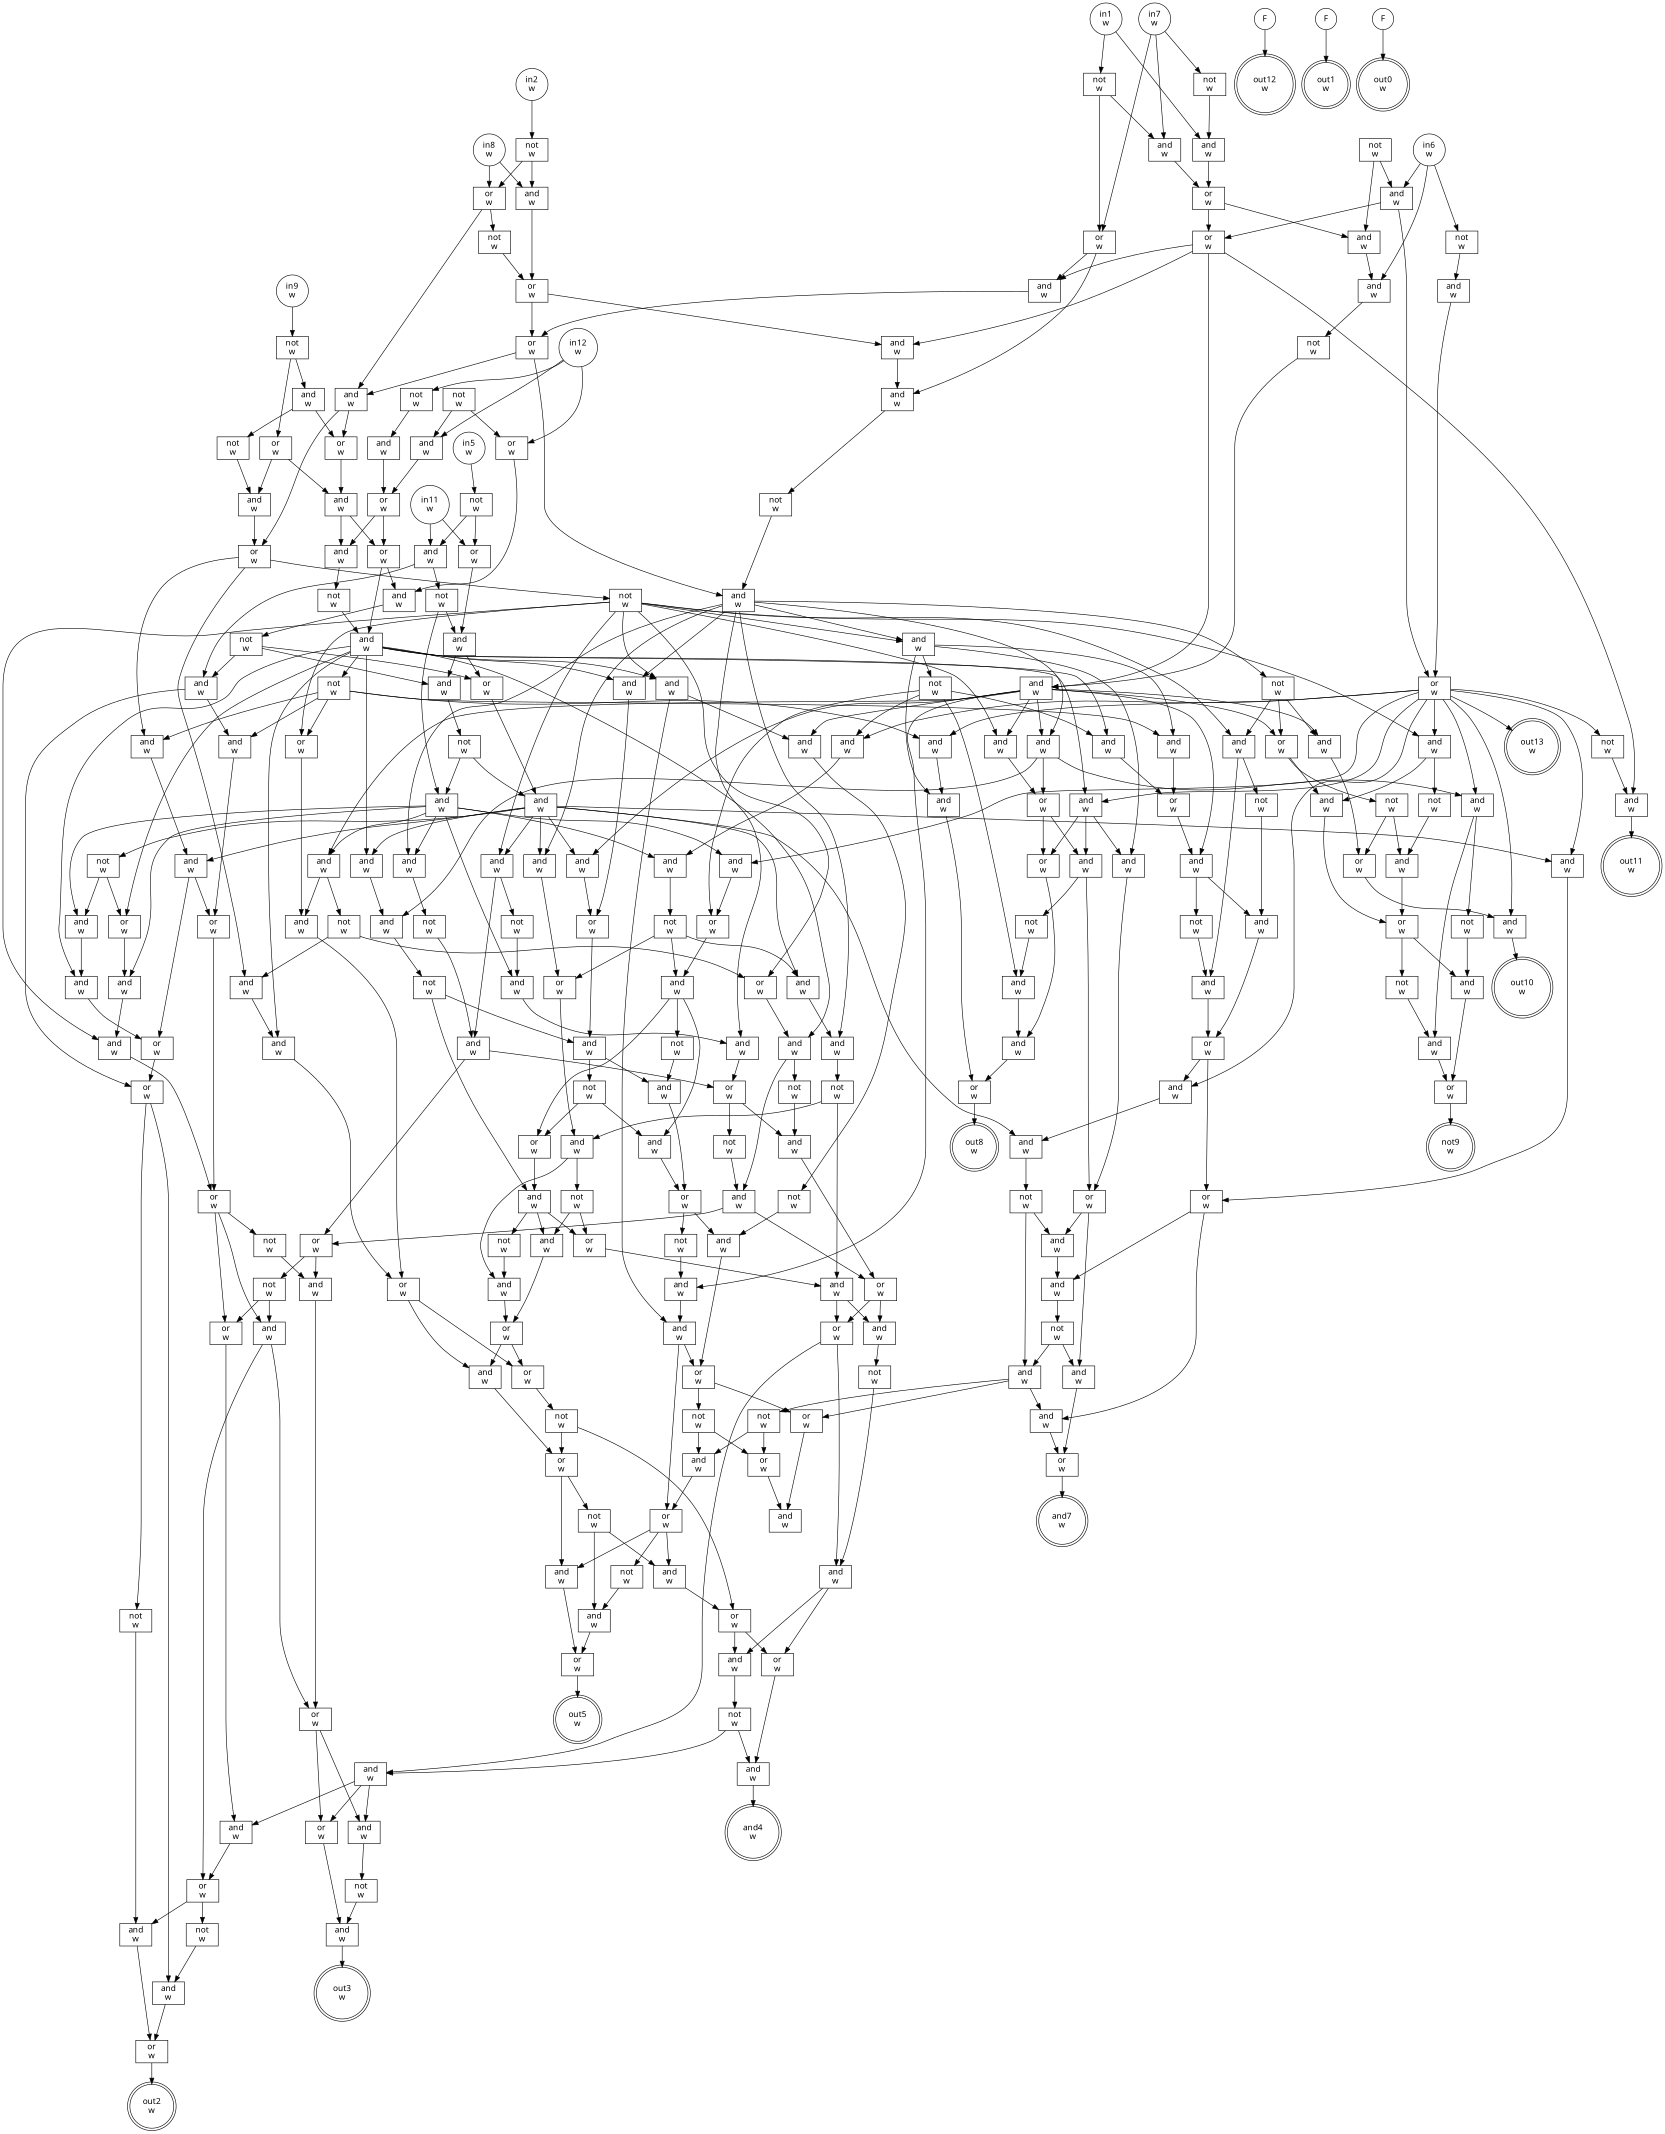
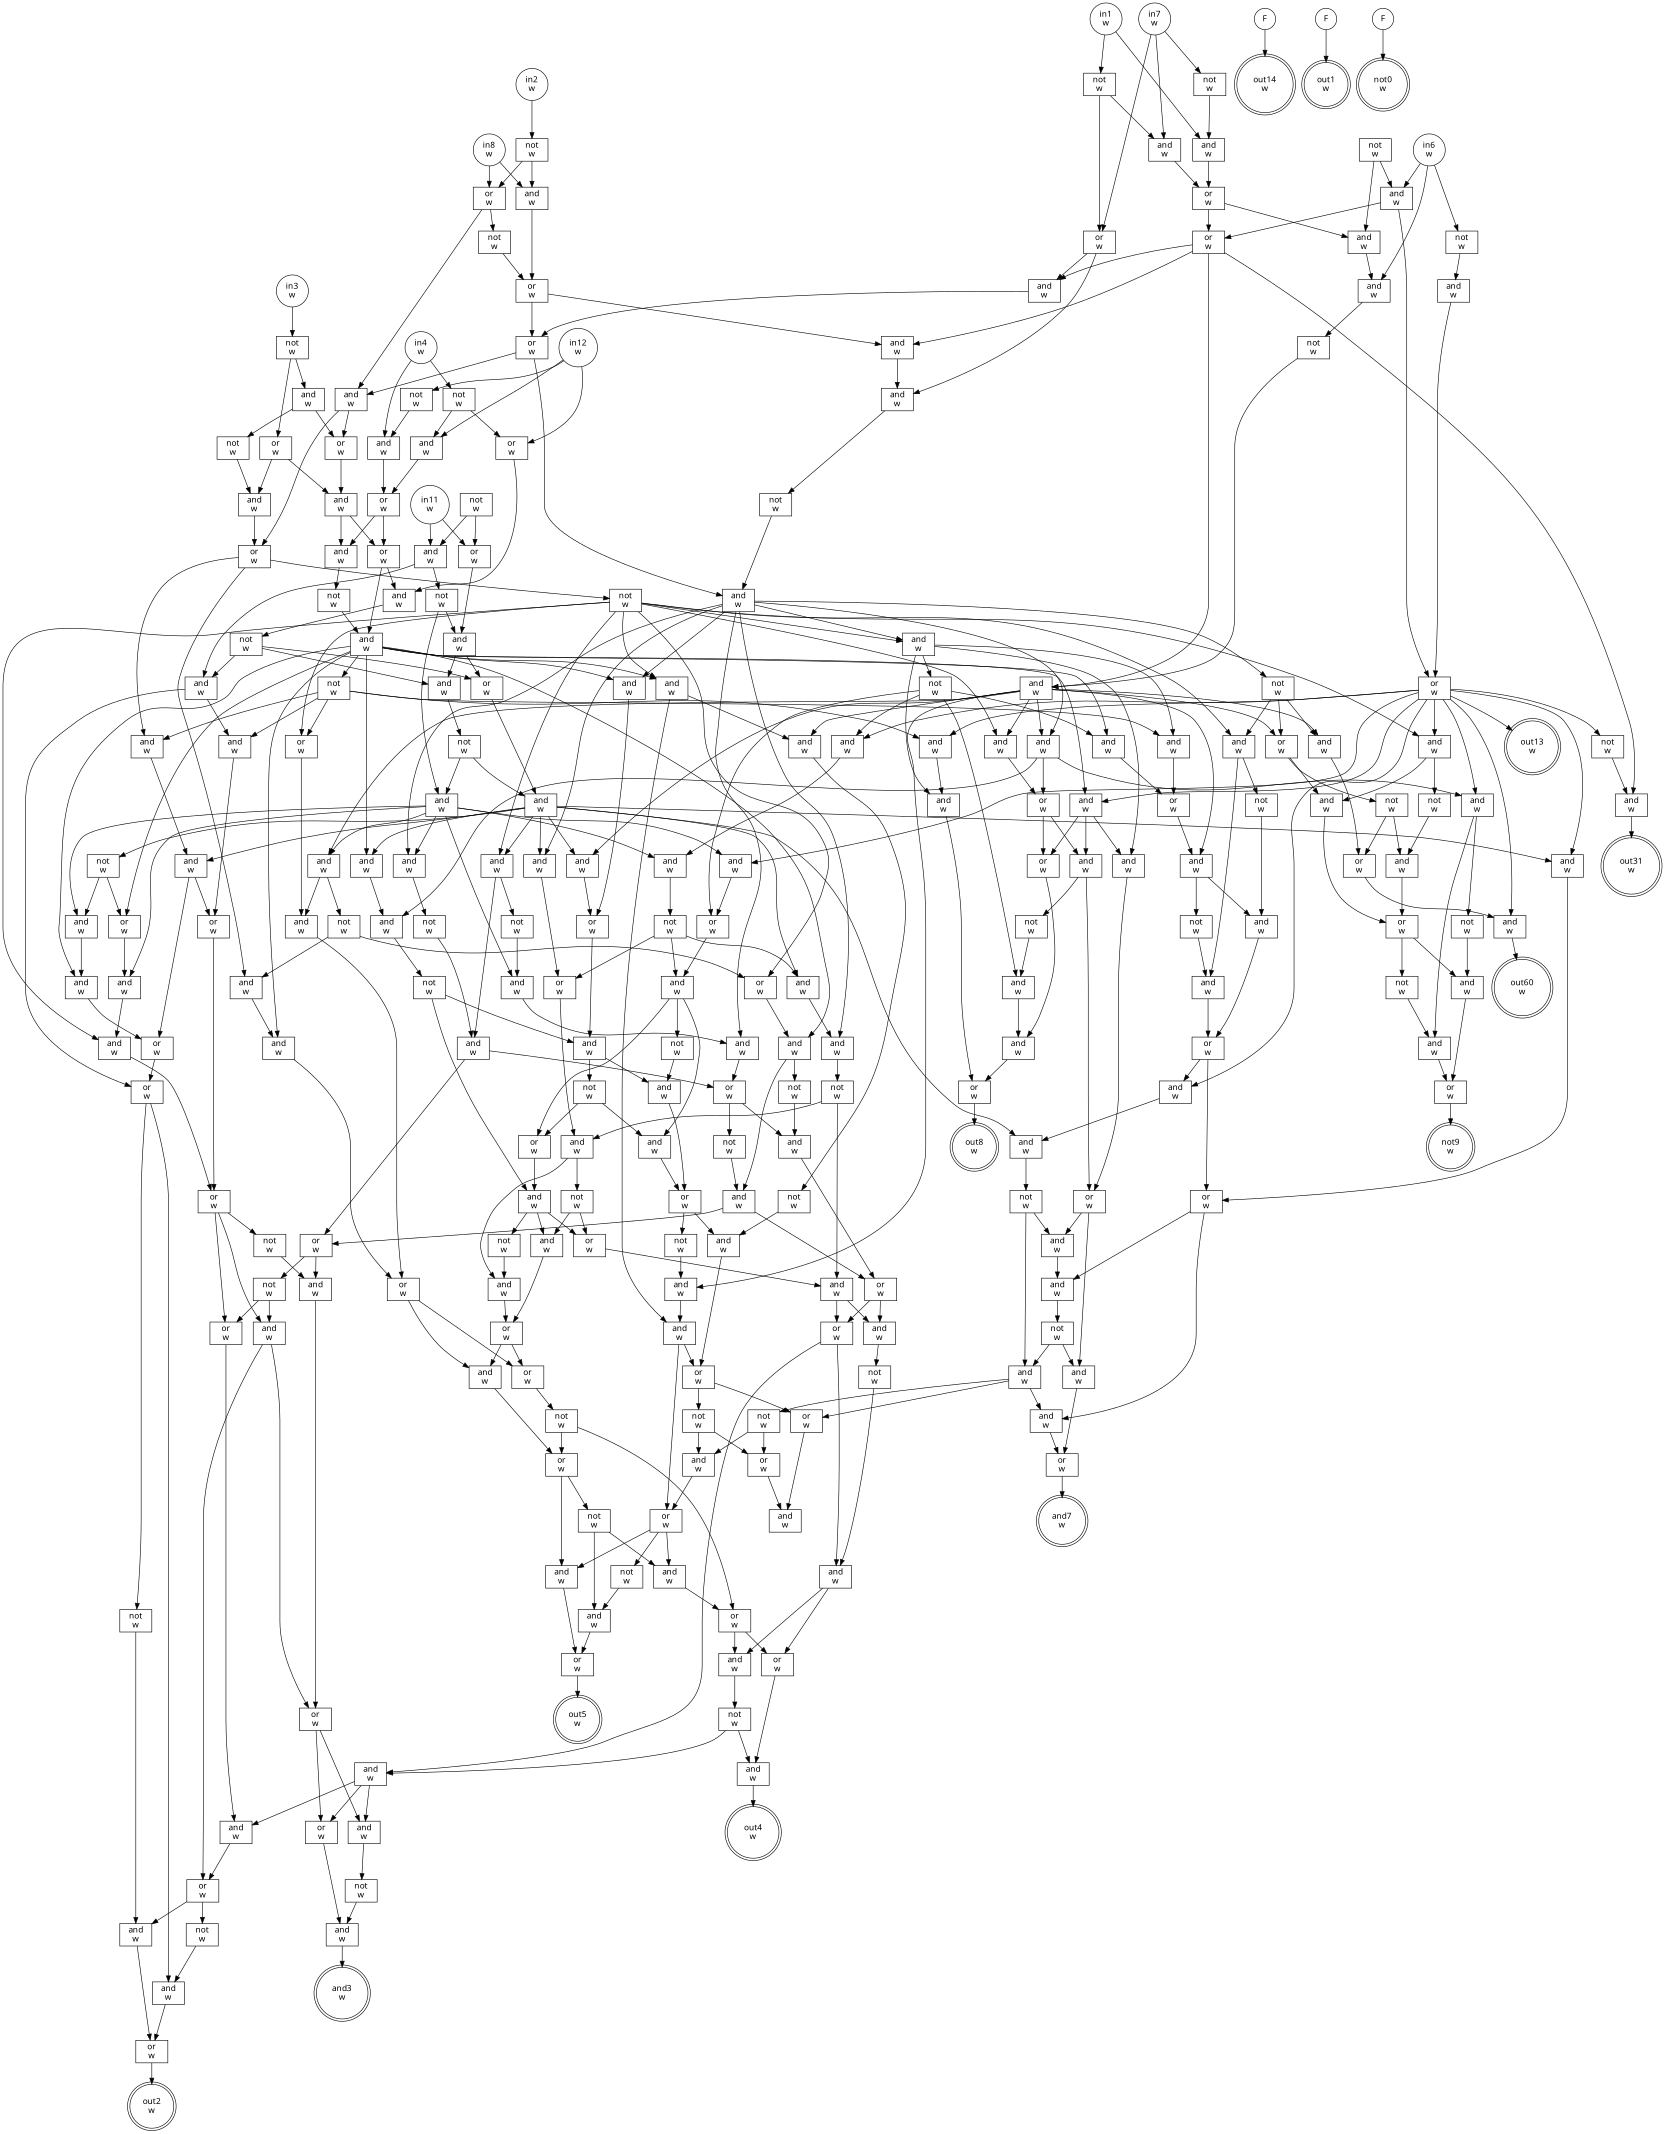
(1265, 84) -> (1265, 84)
(1383, 84) -> (1383, 84)
(292, 291) -> (292, 291)
none -> (421, 348)
(469, 448) -> none
(1631, 866) -> (1631, 866)
(1522, 988) -> (1522, 988)
(753, 1832) -> (753, 1832)
(342, 1993) -> (342, 1993)
